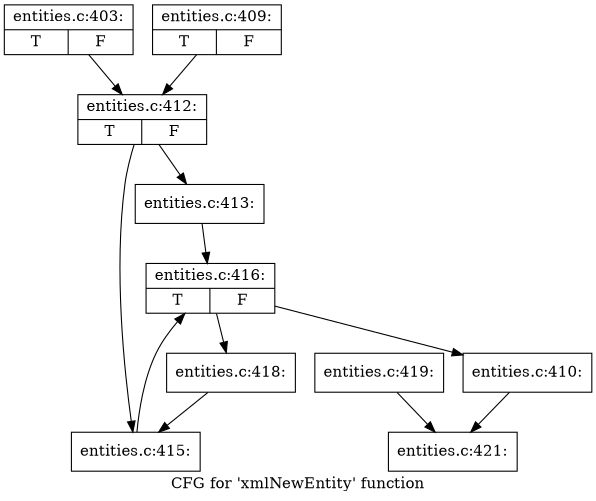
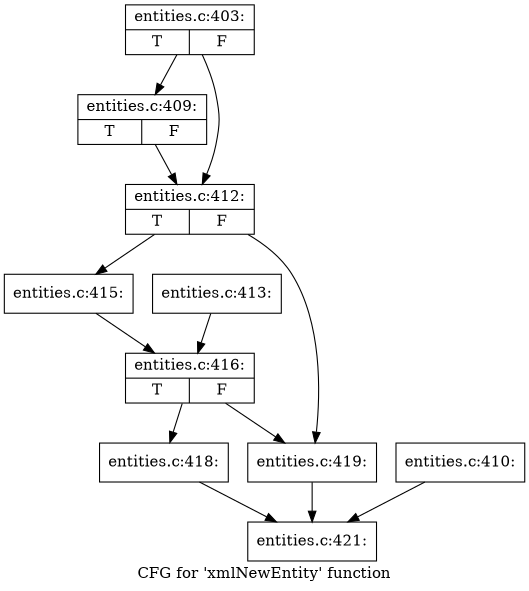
none -> (169, 70)
(170, 160) -> (311, 322)
(364, 329) -> (251, 420)
(188, 409) -> (233, 499)
